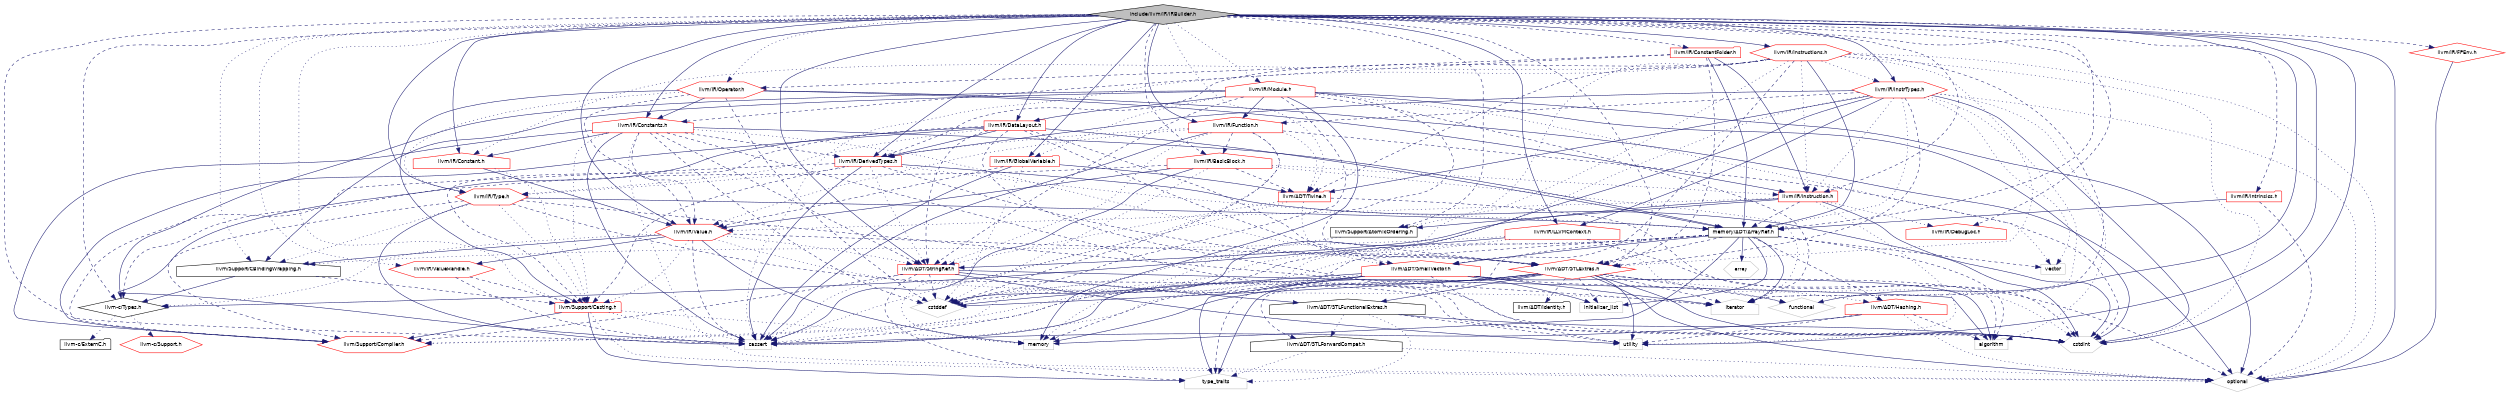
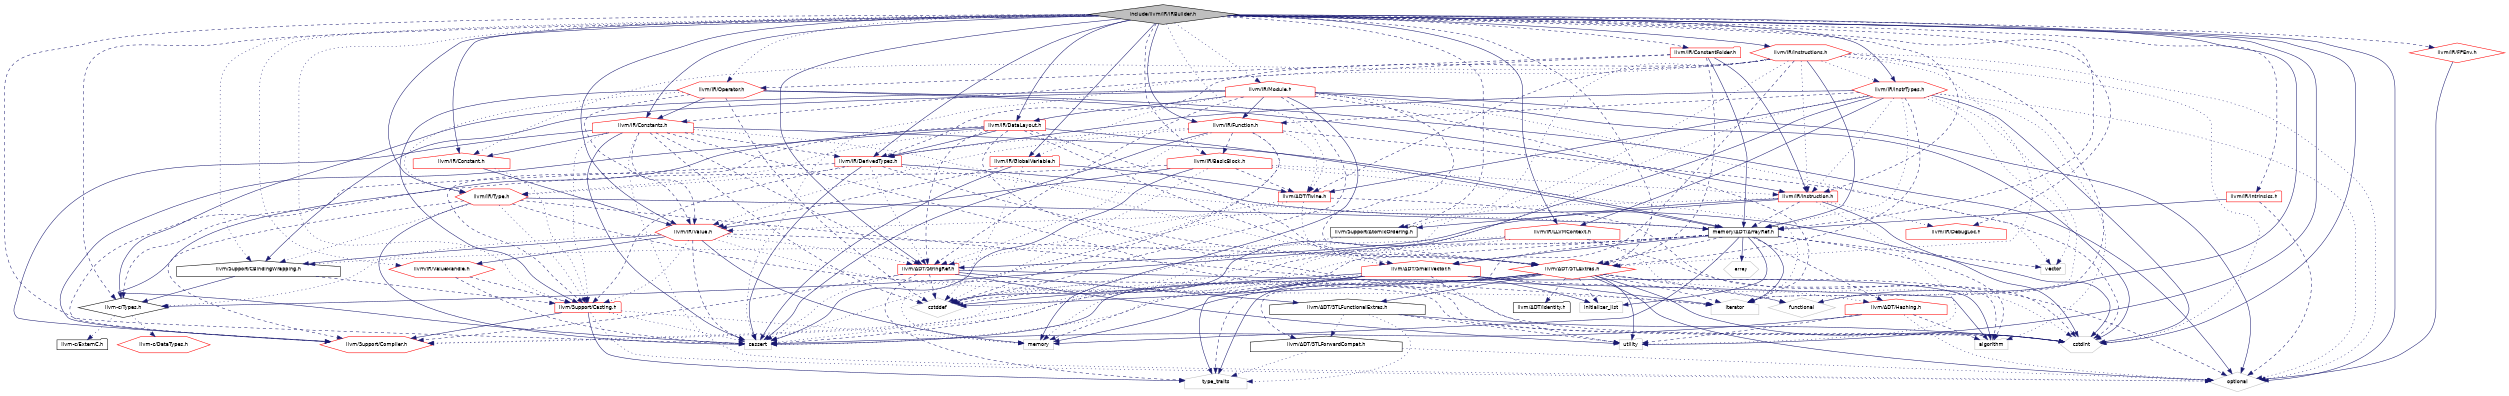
(161, 345) -> (164, 345)
